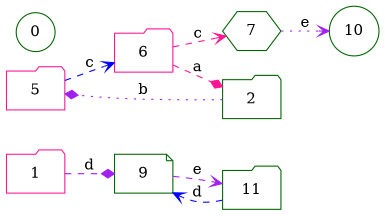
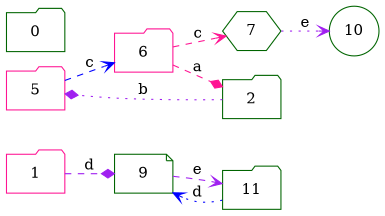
(36, 32) -> (36, 32)
(202, 202) -> (202, 202)
